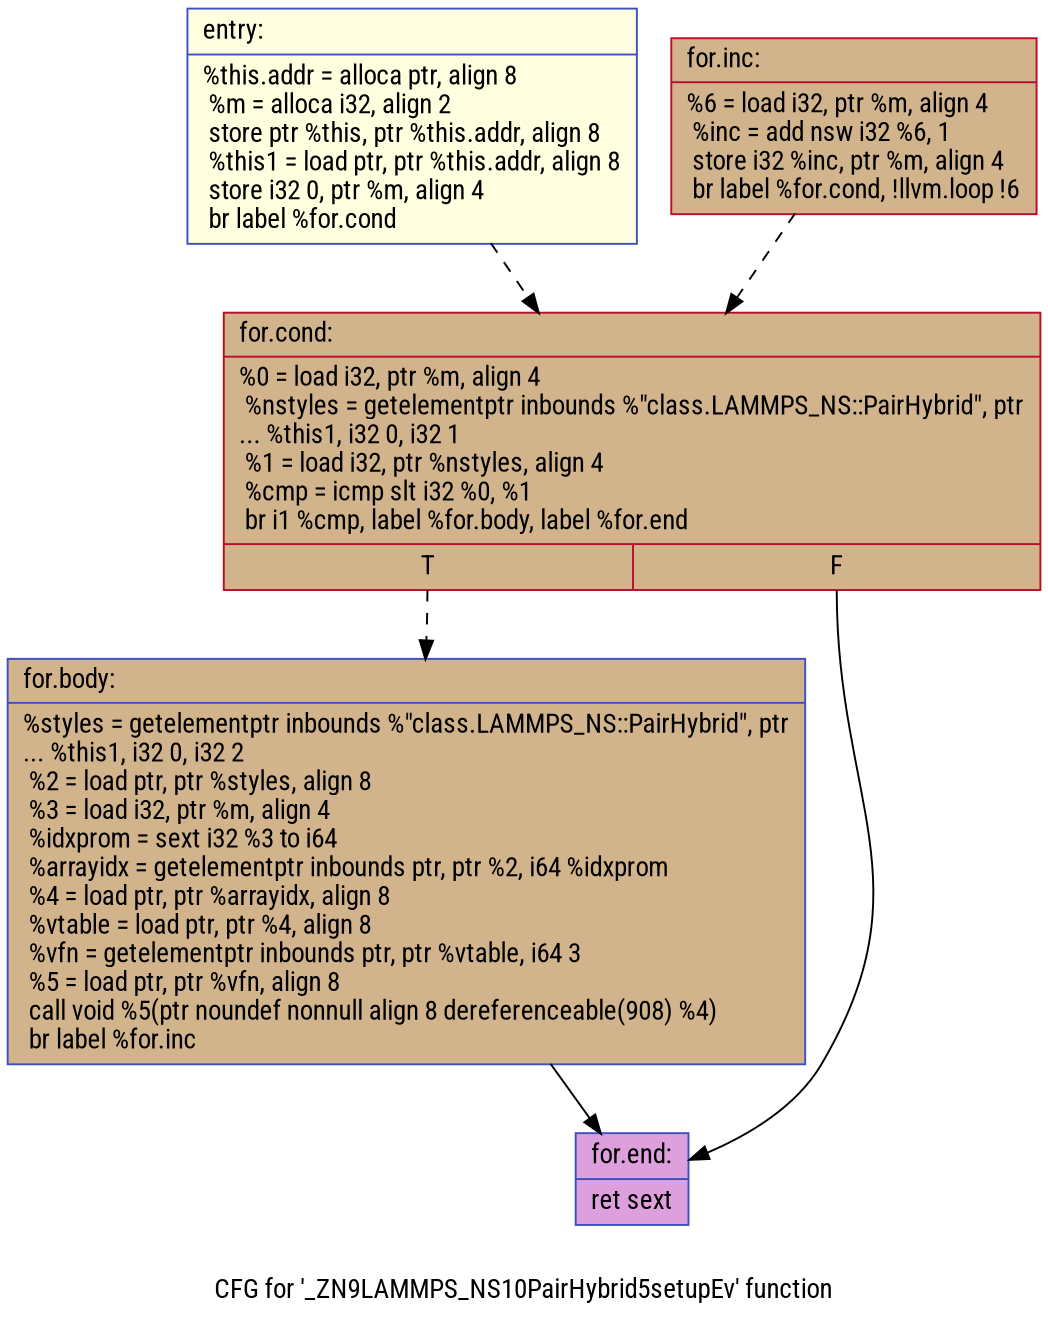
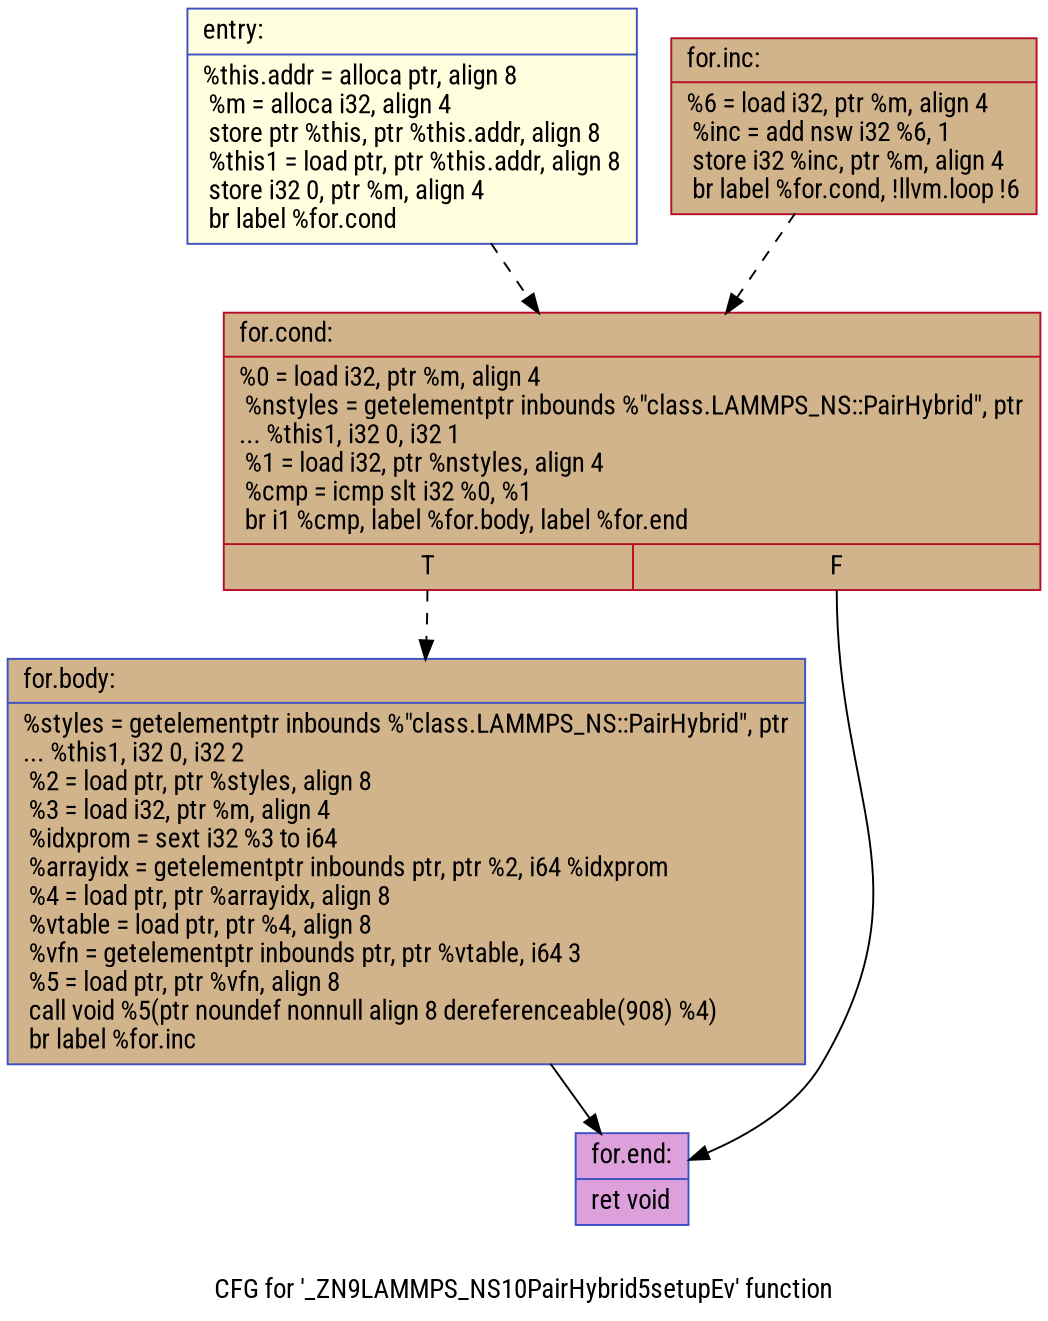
(327, 105) -> (327, 105)
(632, 1201) -> (631, 1201)
